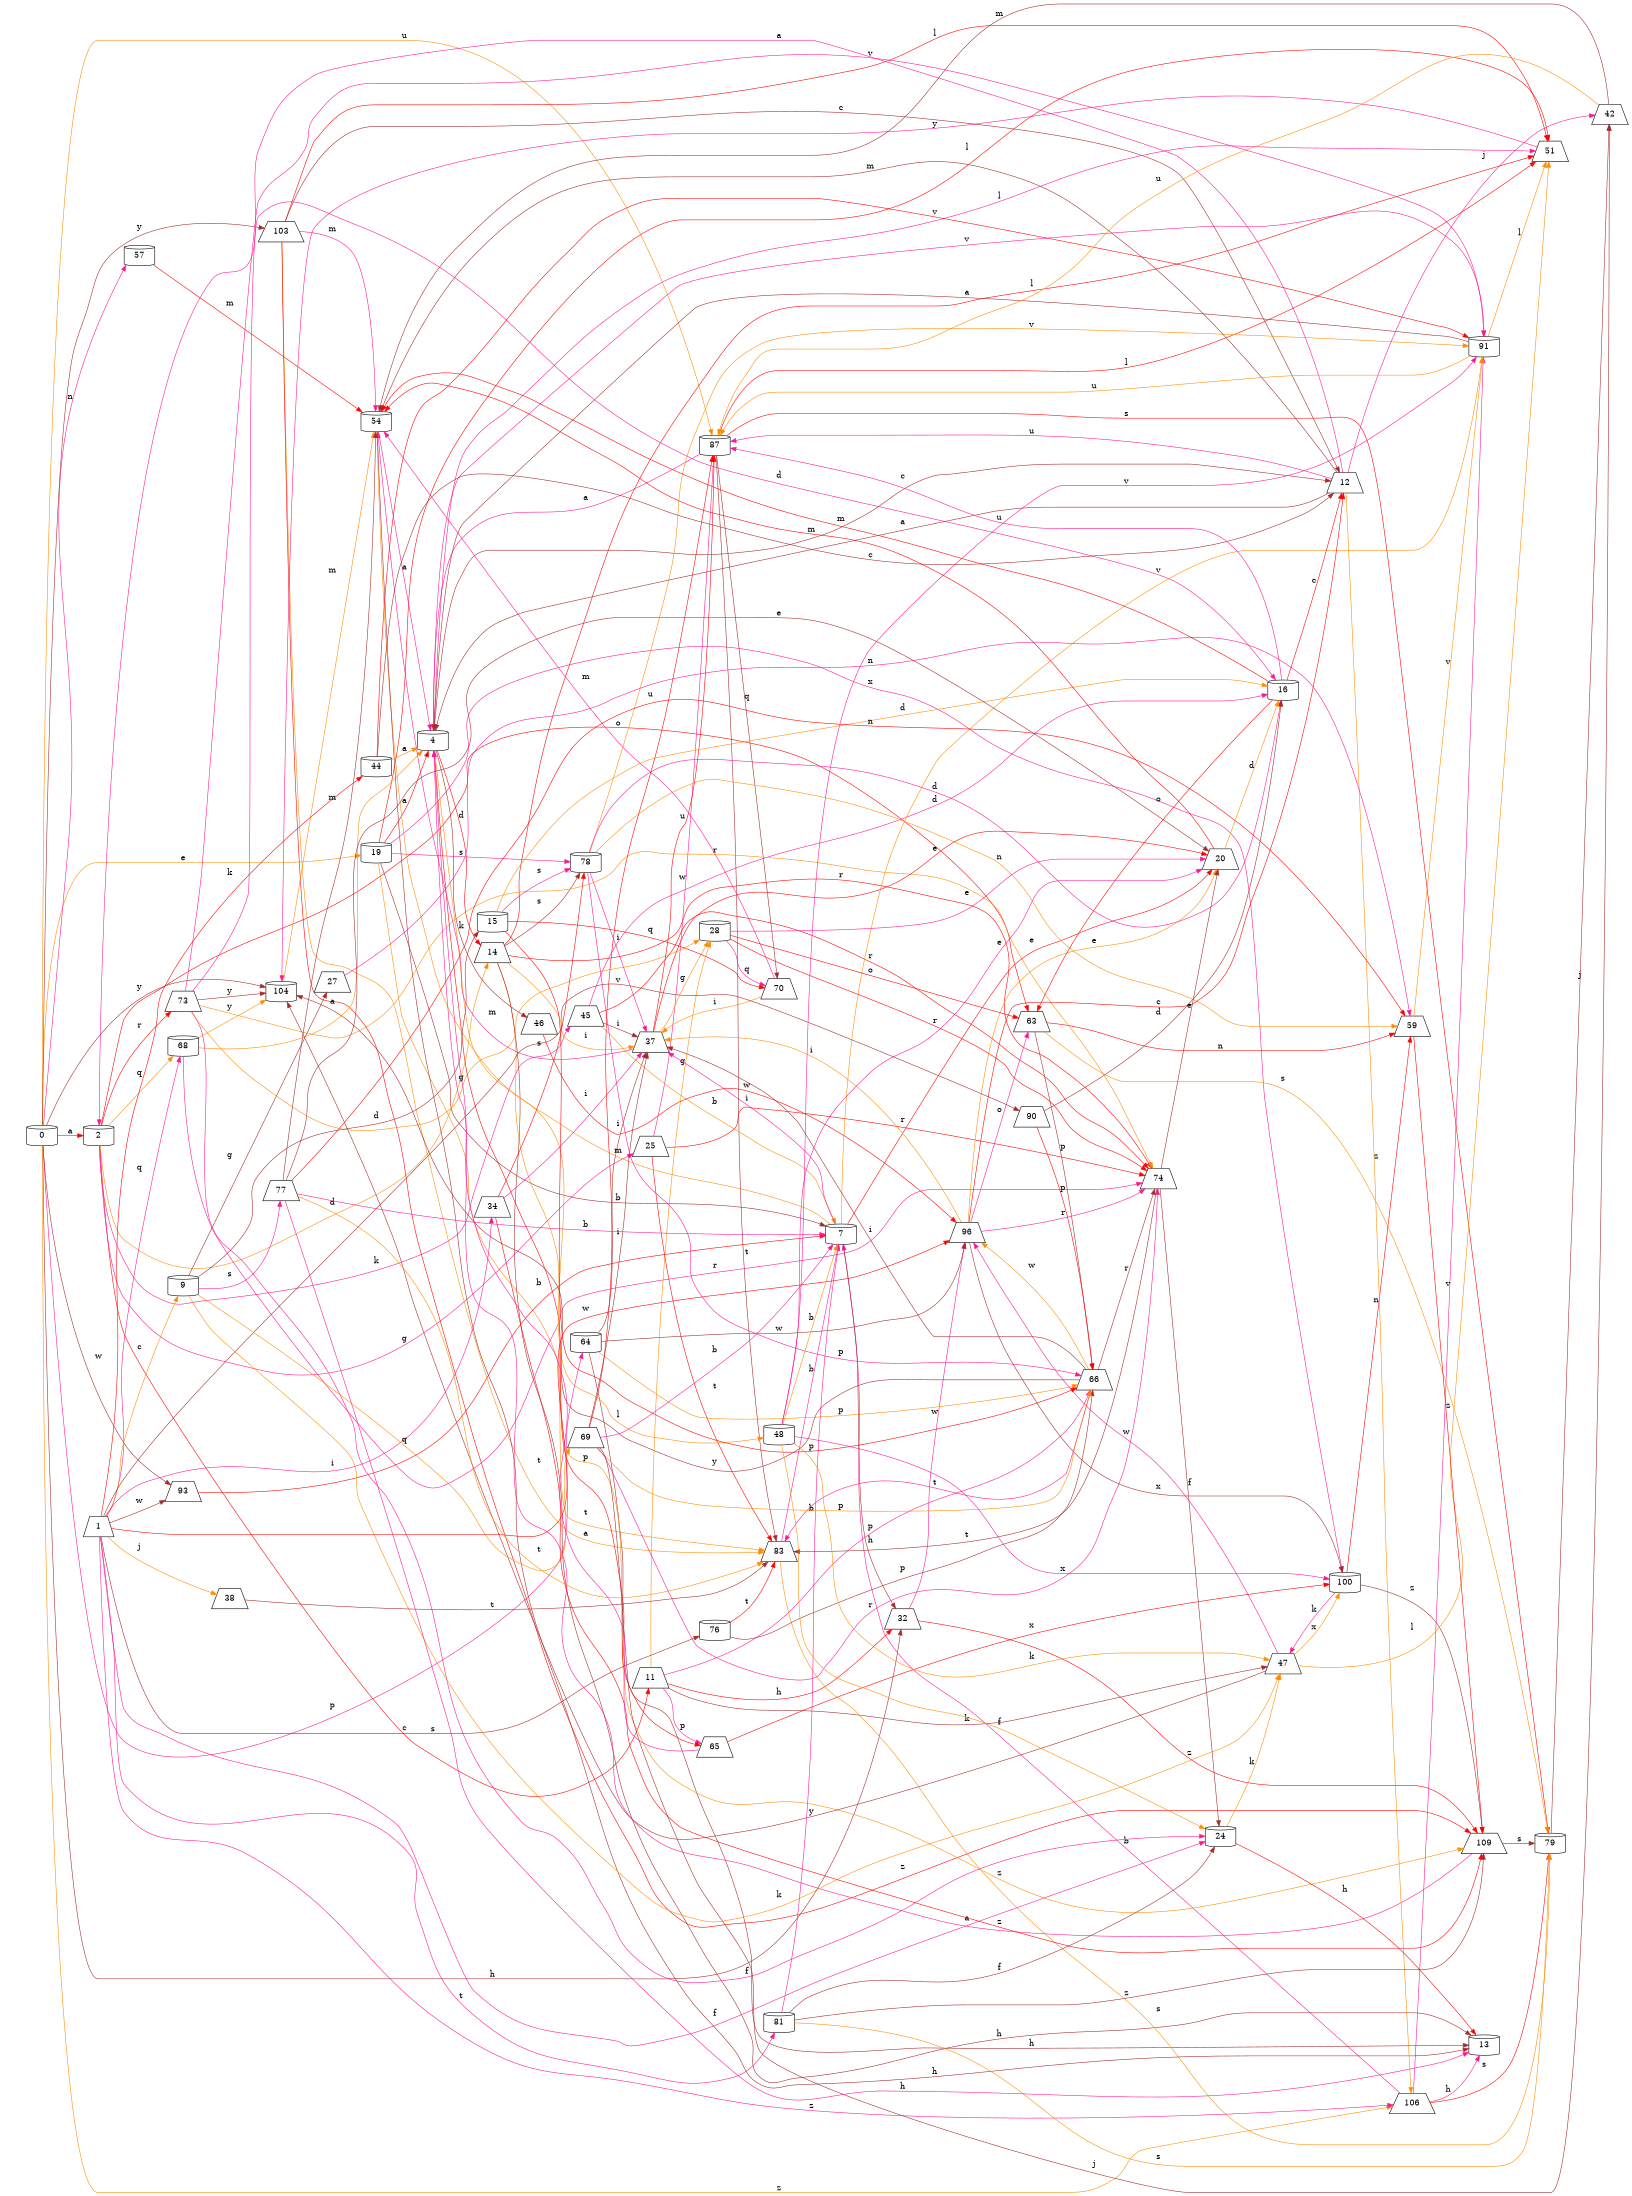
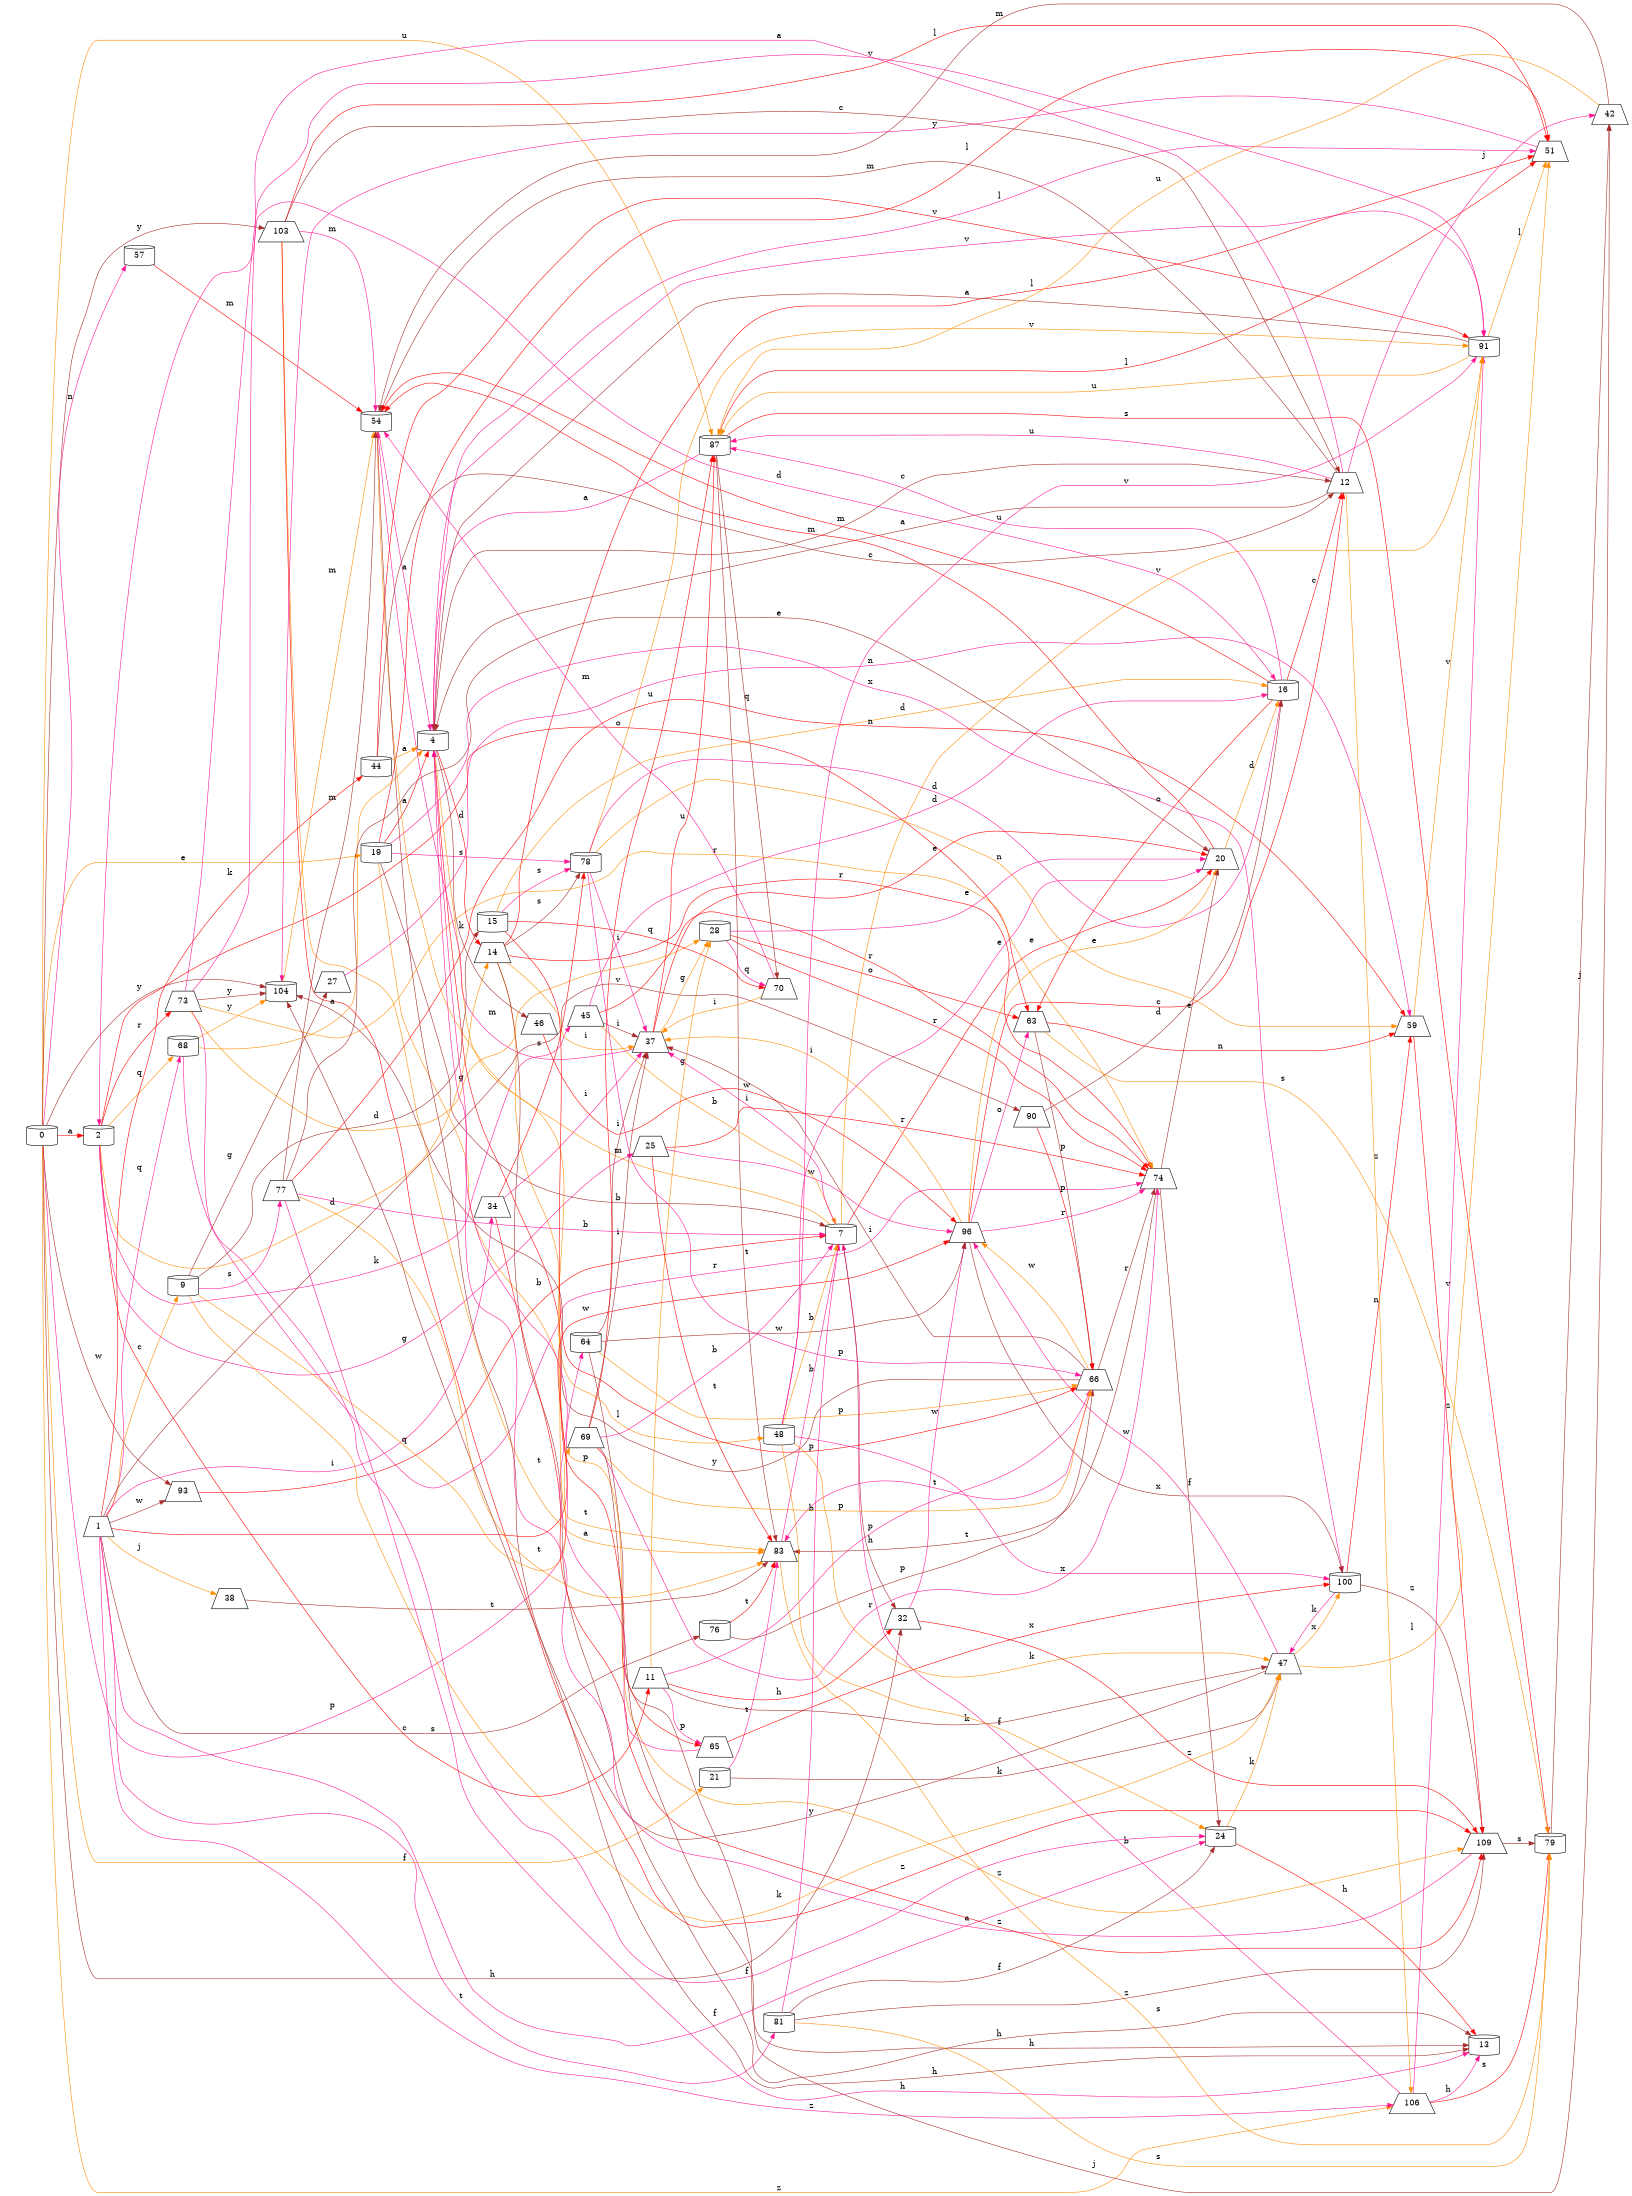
(689, 833) -> (797, 1173)
none -> (715, 1778)
